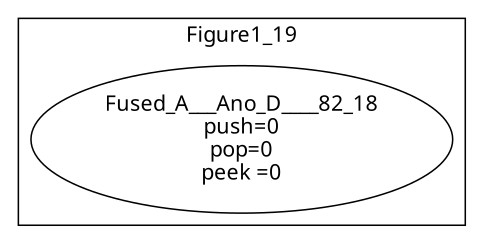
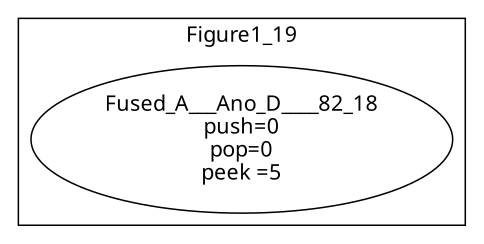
(242, 139) -> (242, 139)
